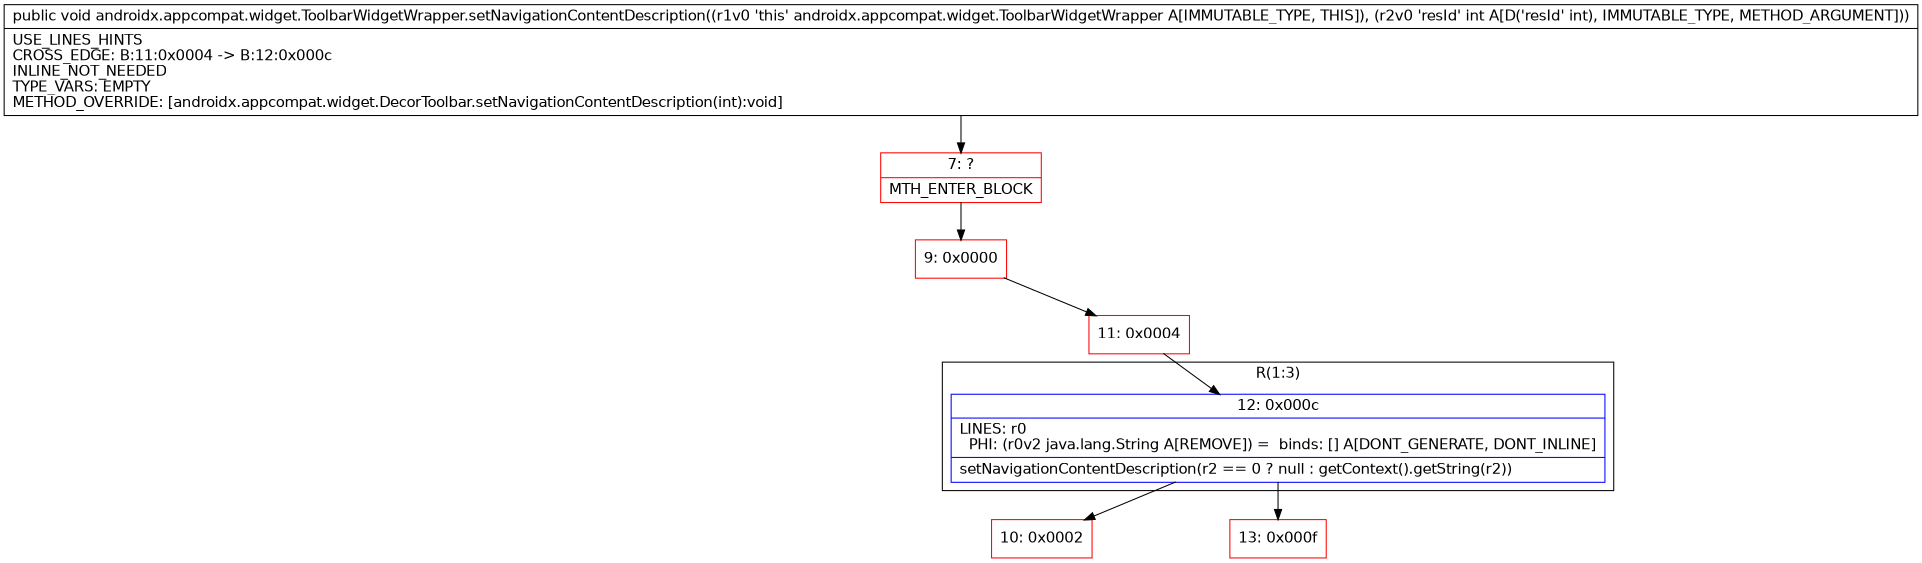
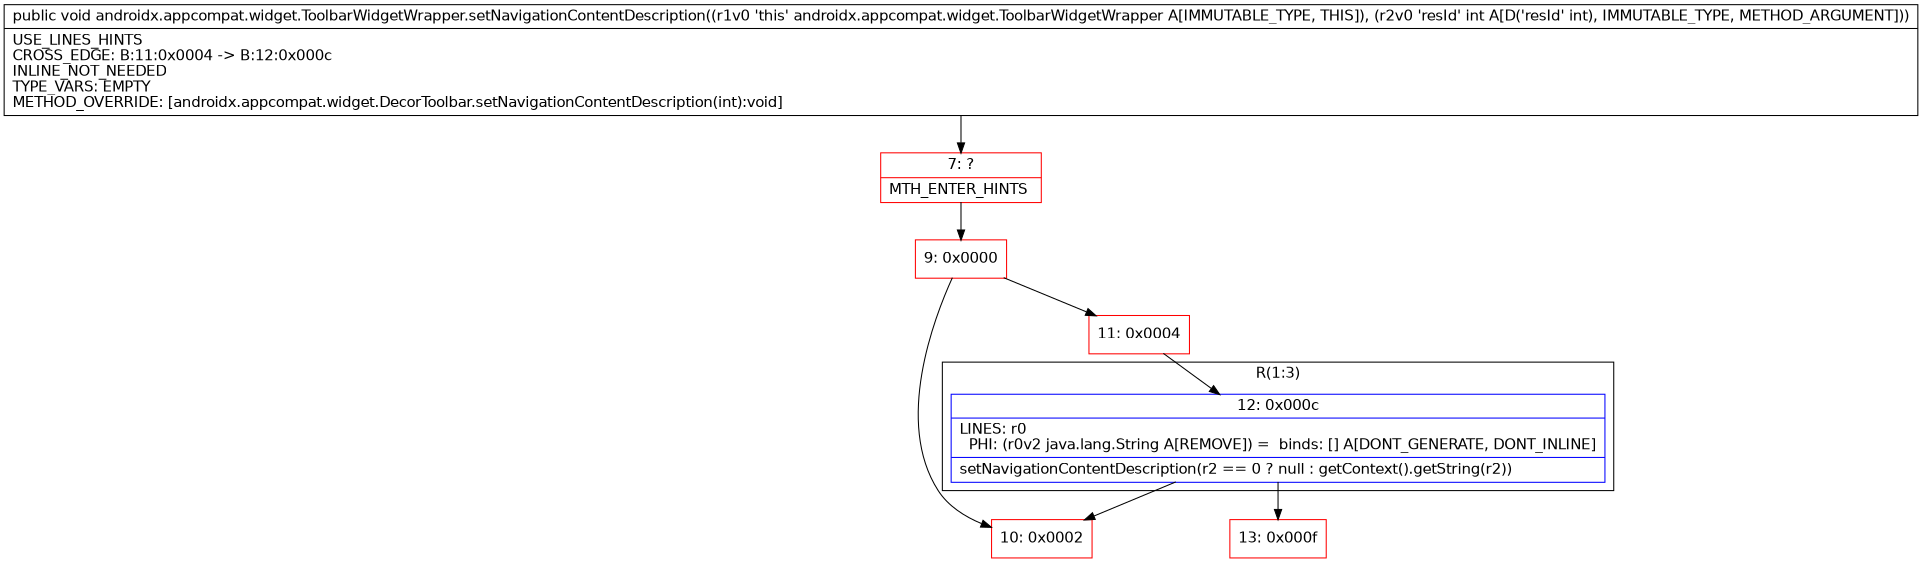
(961, 190) -> (958, 190)
none -> (919, 411)
